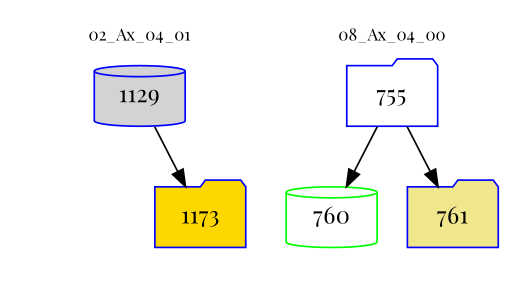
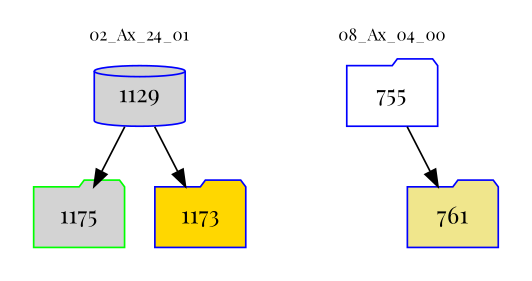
(140, 36) -> (140, 36)
none -> (79, 217)
(332, 217) -> none
